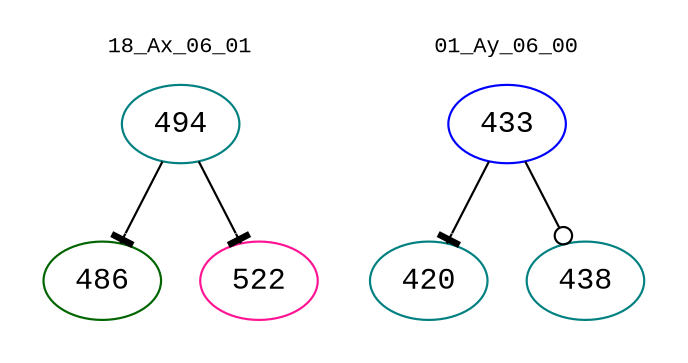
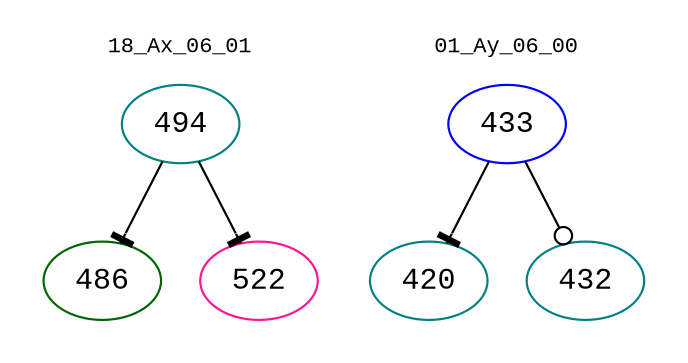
(585, 281) -> (585, 281)
